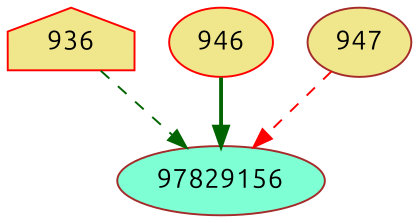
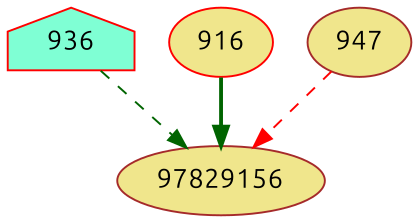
(71, 42) -> (71, 42)
(221, 42) -> (221, 42)
(221, 181) -> (221, 181)
